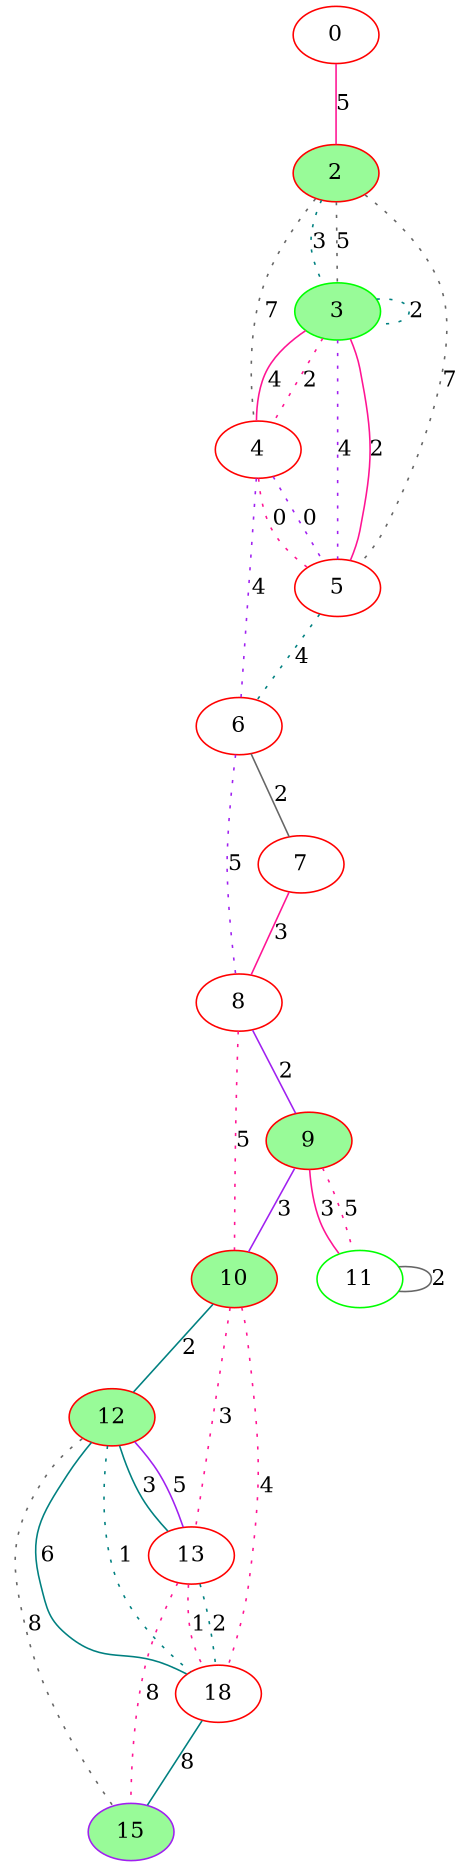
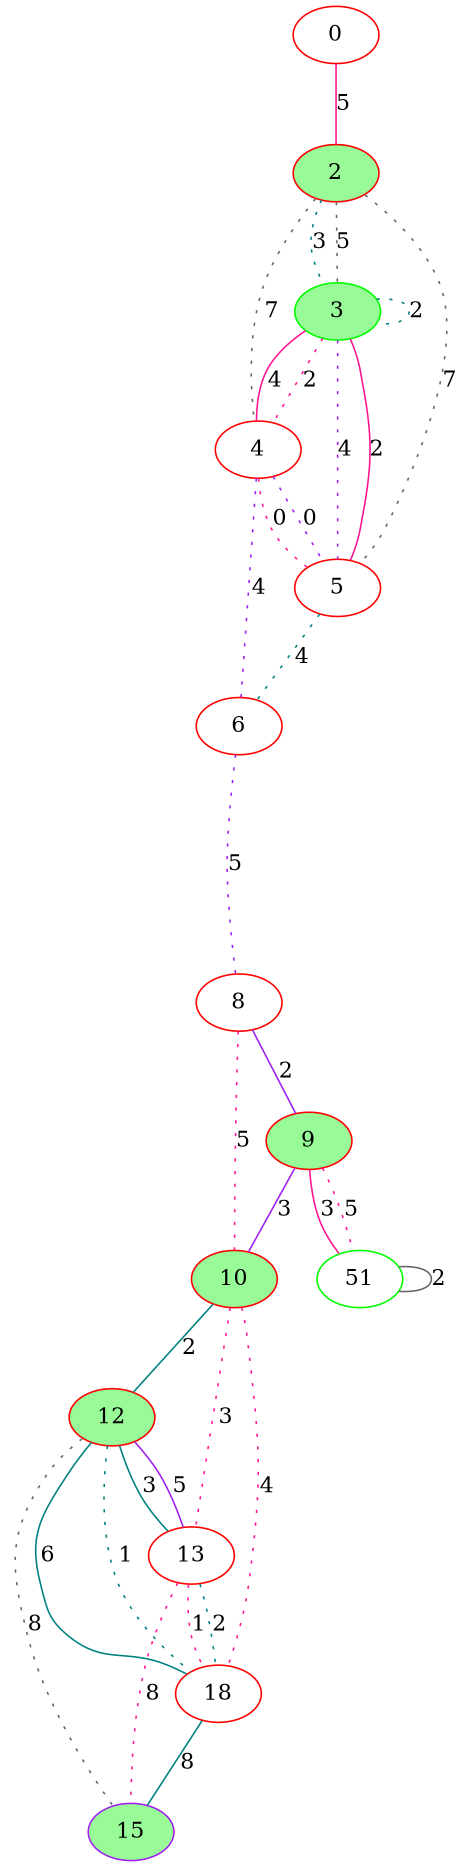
(301, 864) -> none
(360, 1279) -> (360, 1279)
